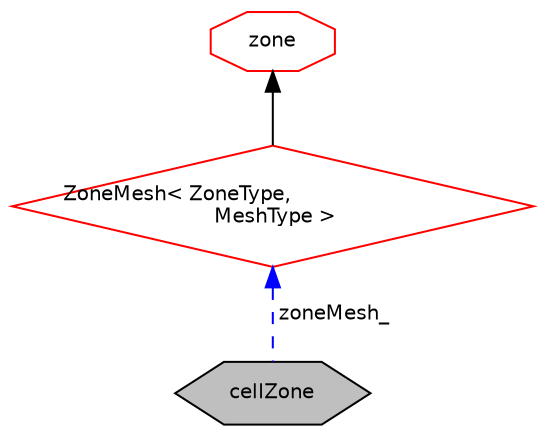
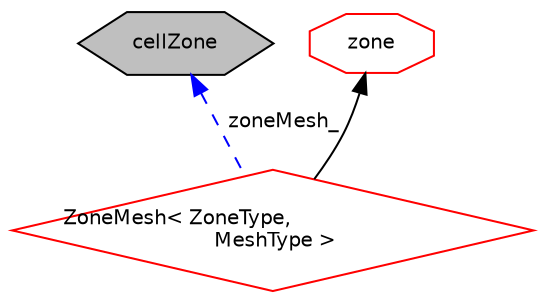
(273, 325) -> (223, 135)
